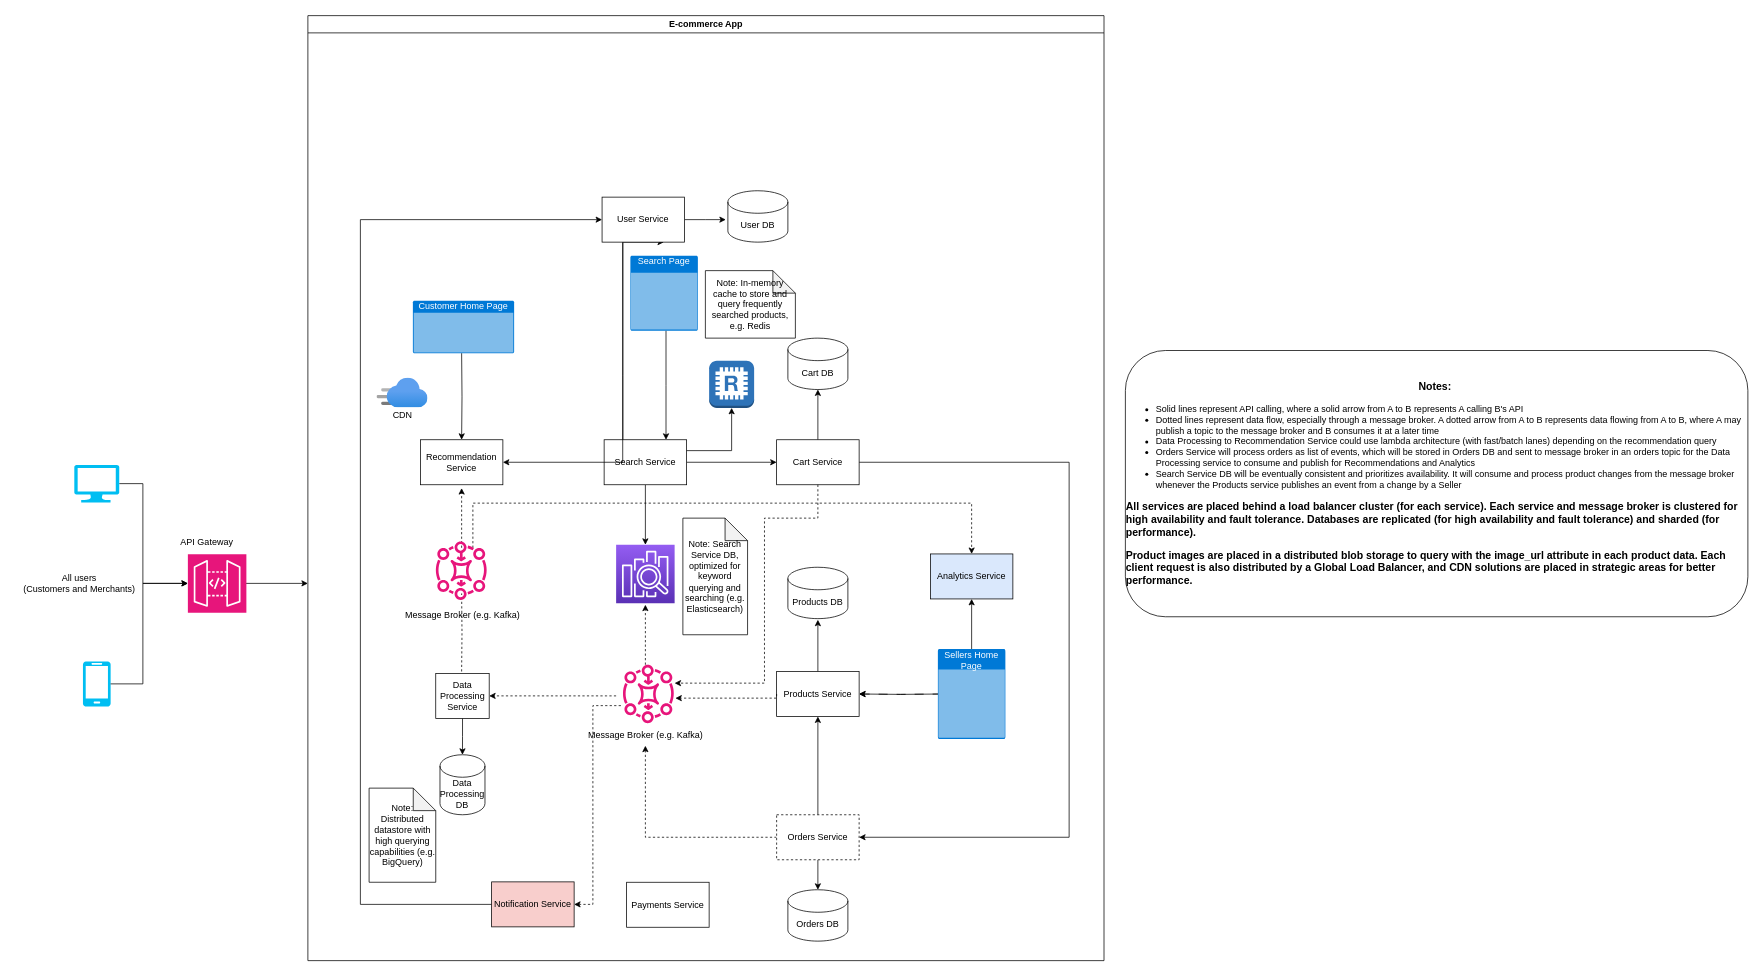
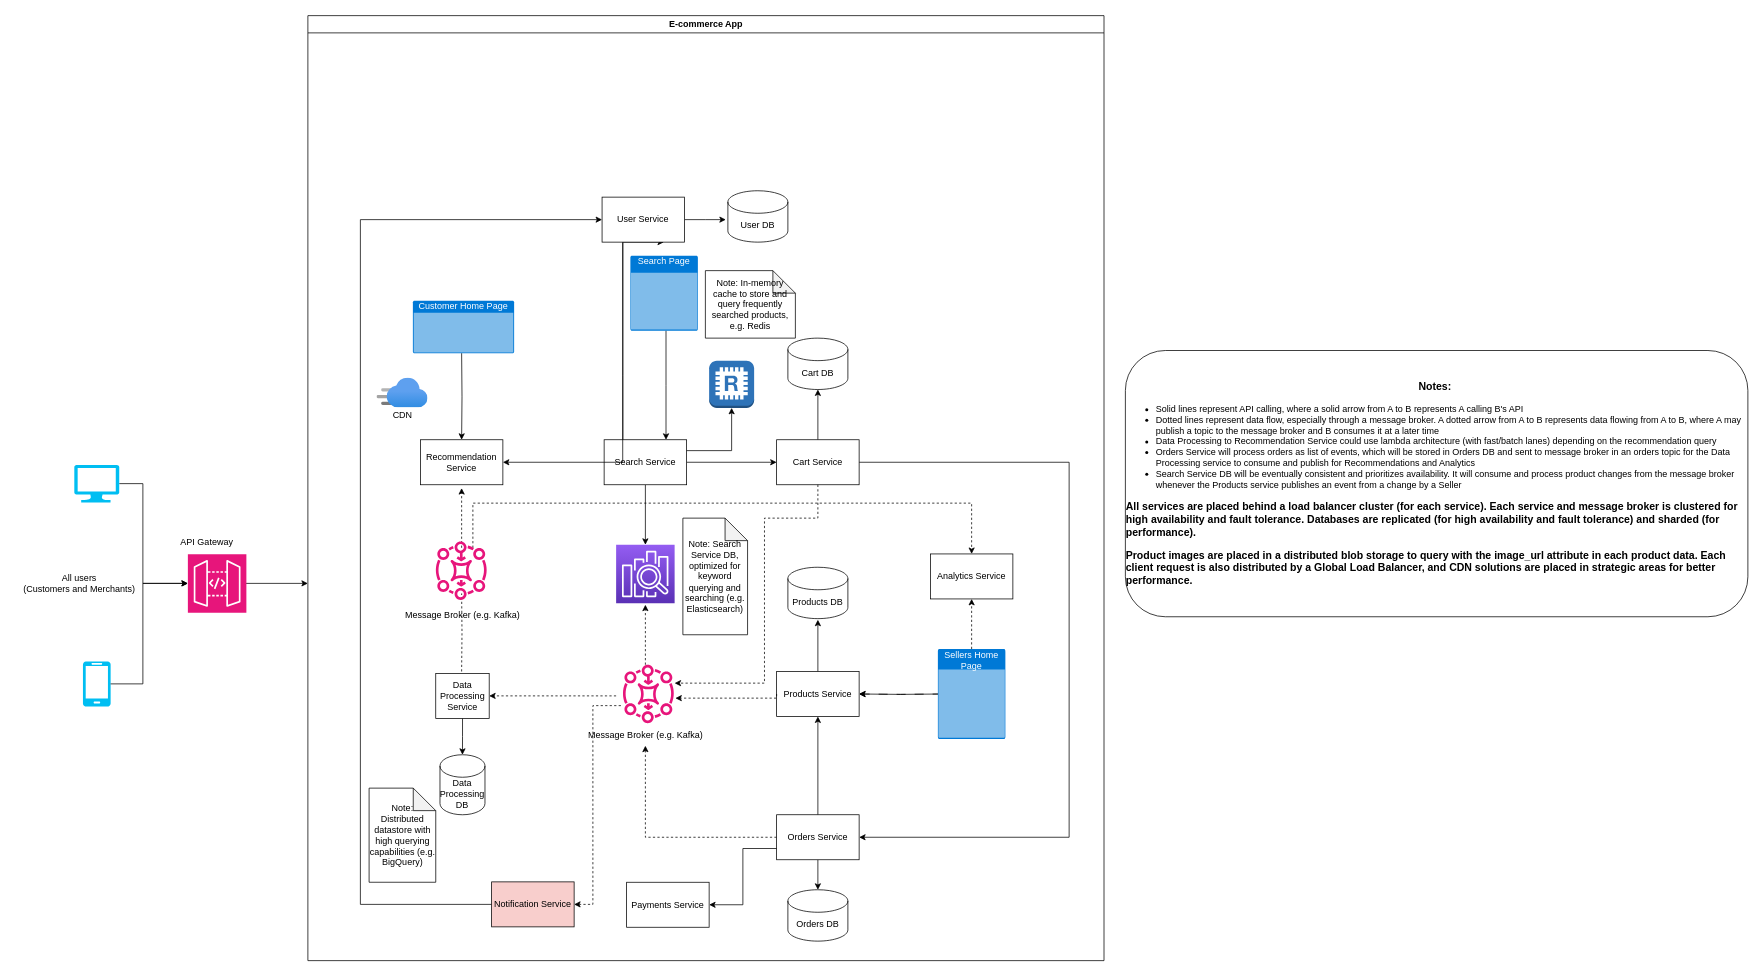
(972, 576) -> (972, 576)
(972, 626) -> (972, 626)
(818, 837) -> (818, 837)
none -> (758, 848)
